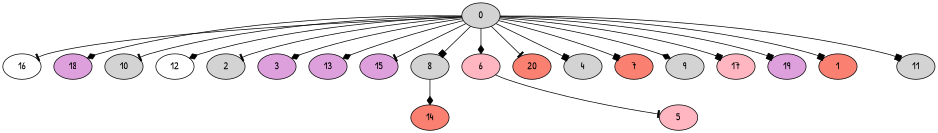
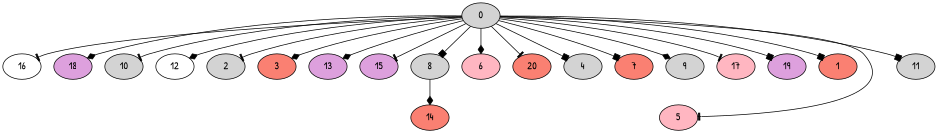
(610, 31) -> (610, 31)
(277, 67) -> (277, 67)
(575, 98) -> (866, 58)
